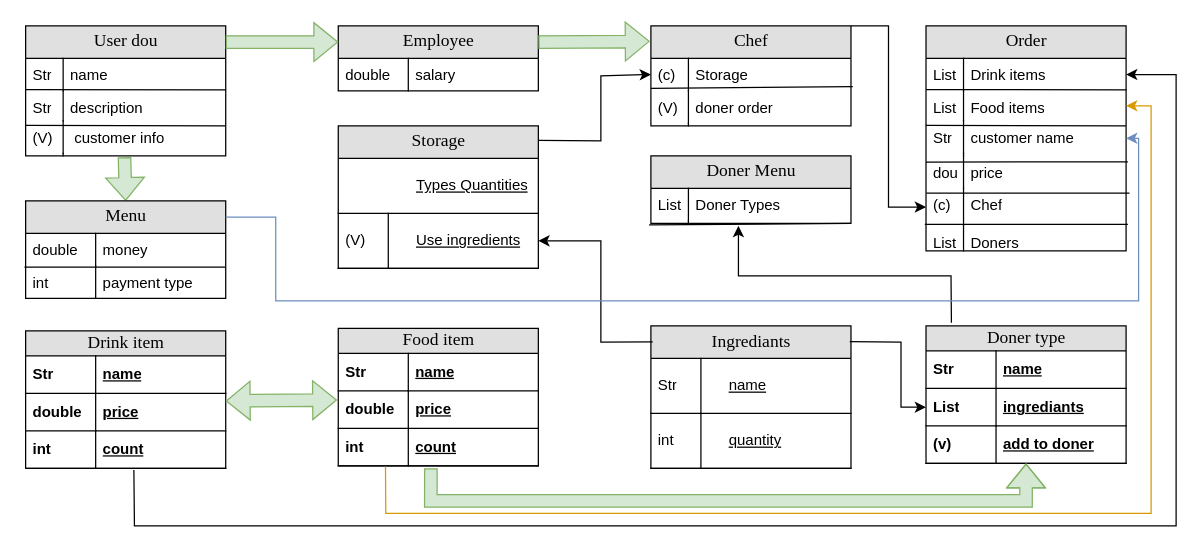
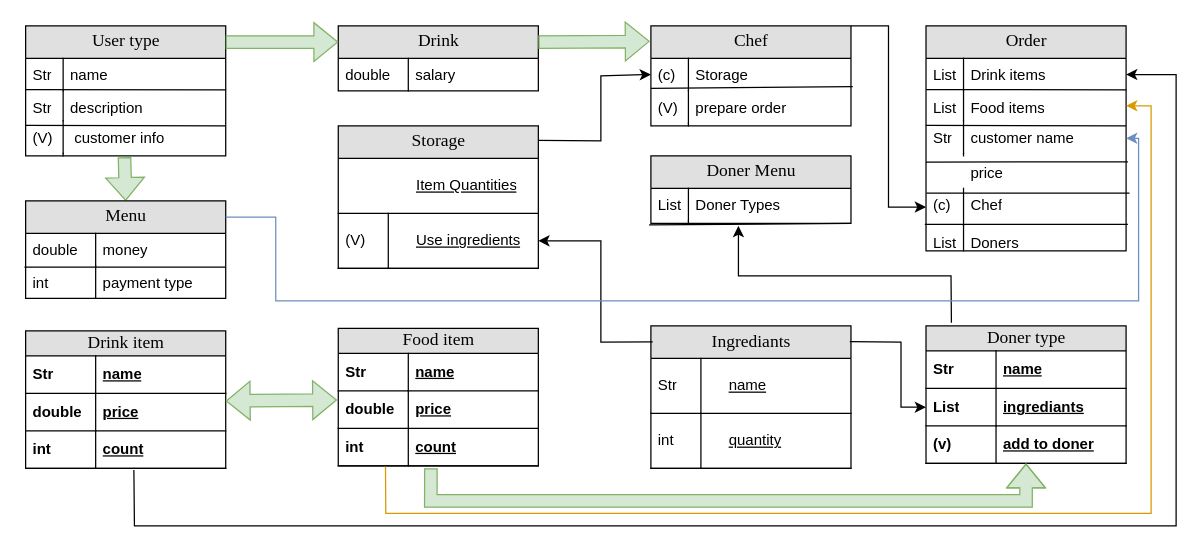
(126, 42) -> (126, 42)
(439, 42) -> (439, 42)
(740, 108) -> (748, 108)
(944, 172) -> none
(444, 186) -> (440, 186)
